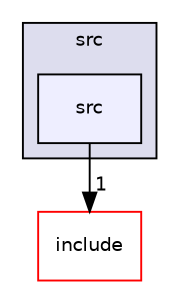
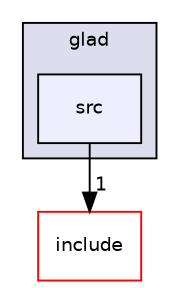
(90, 41) -> (90, 41)
